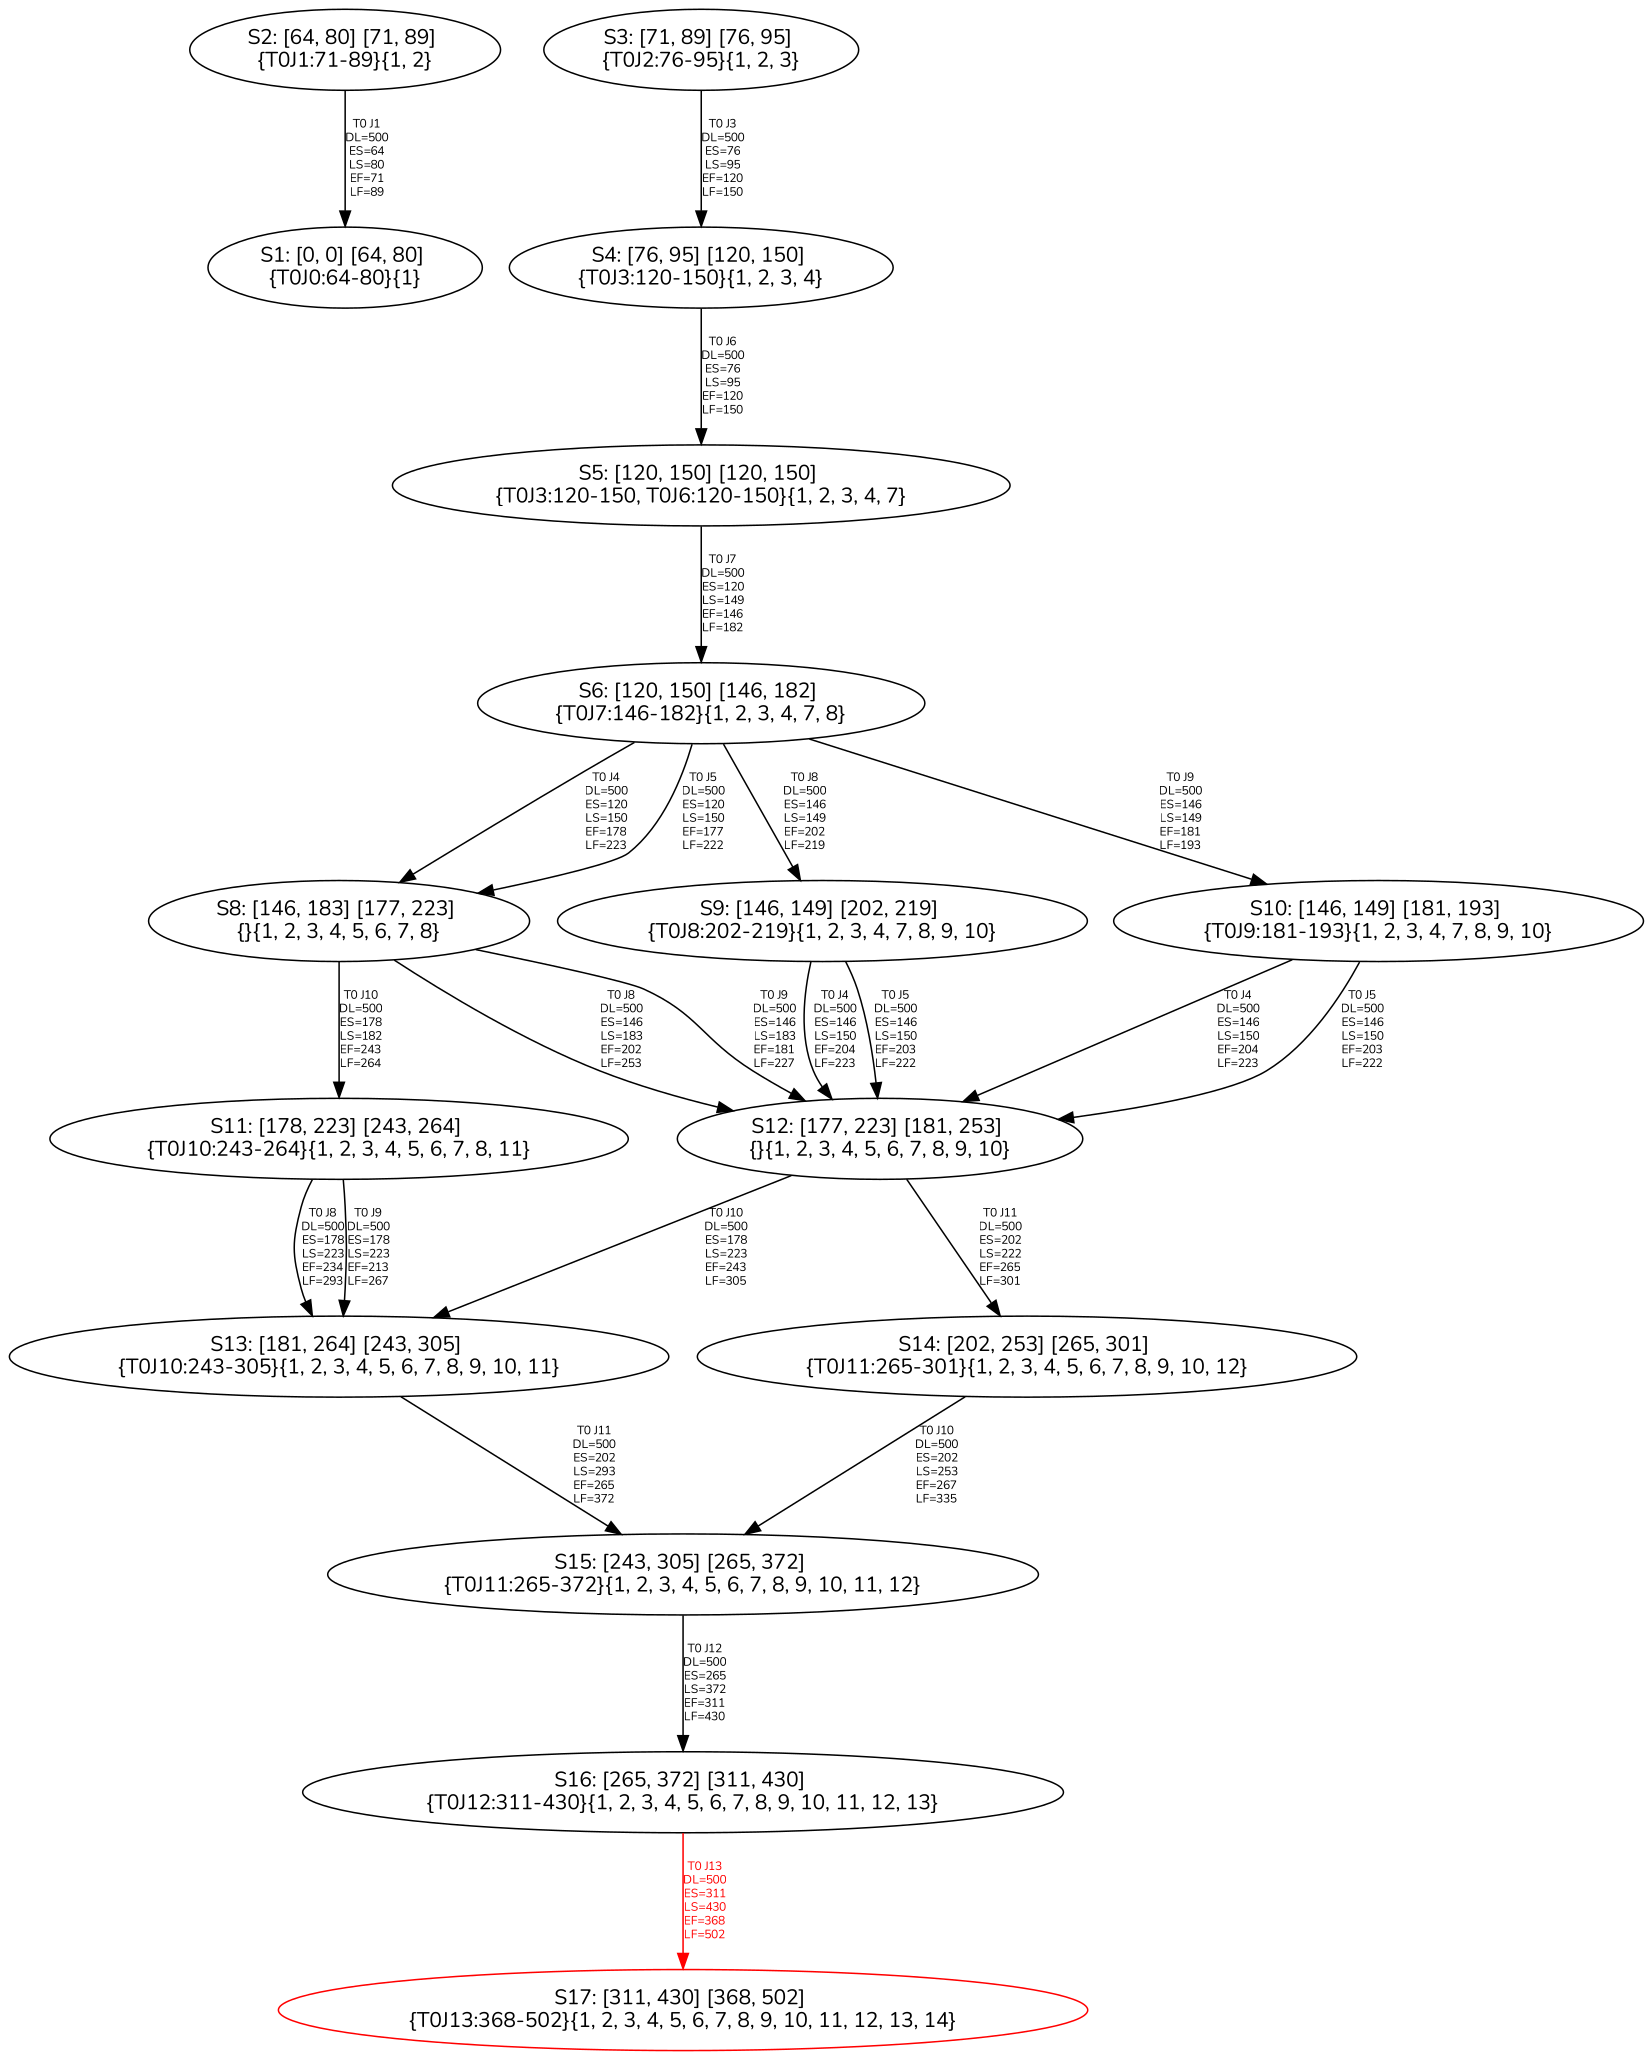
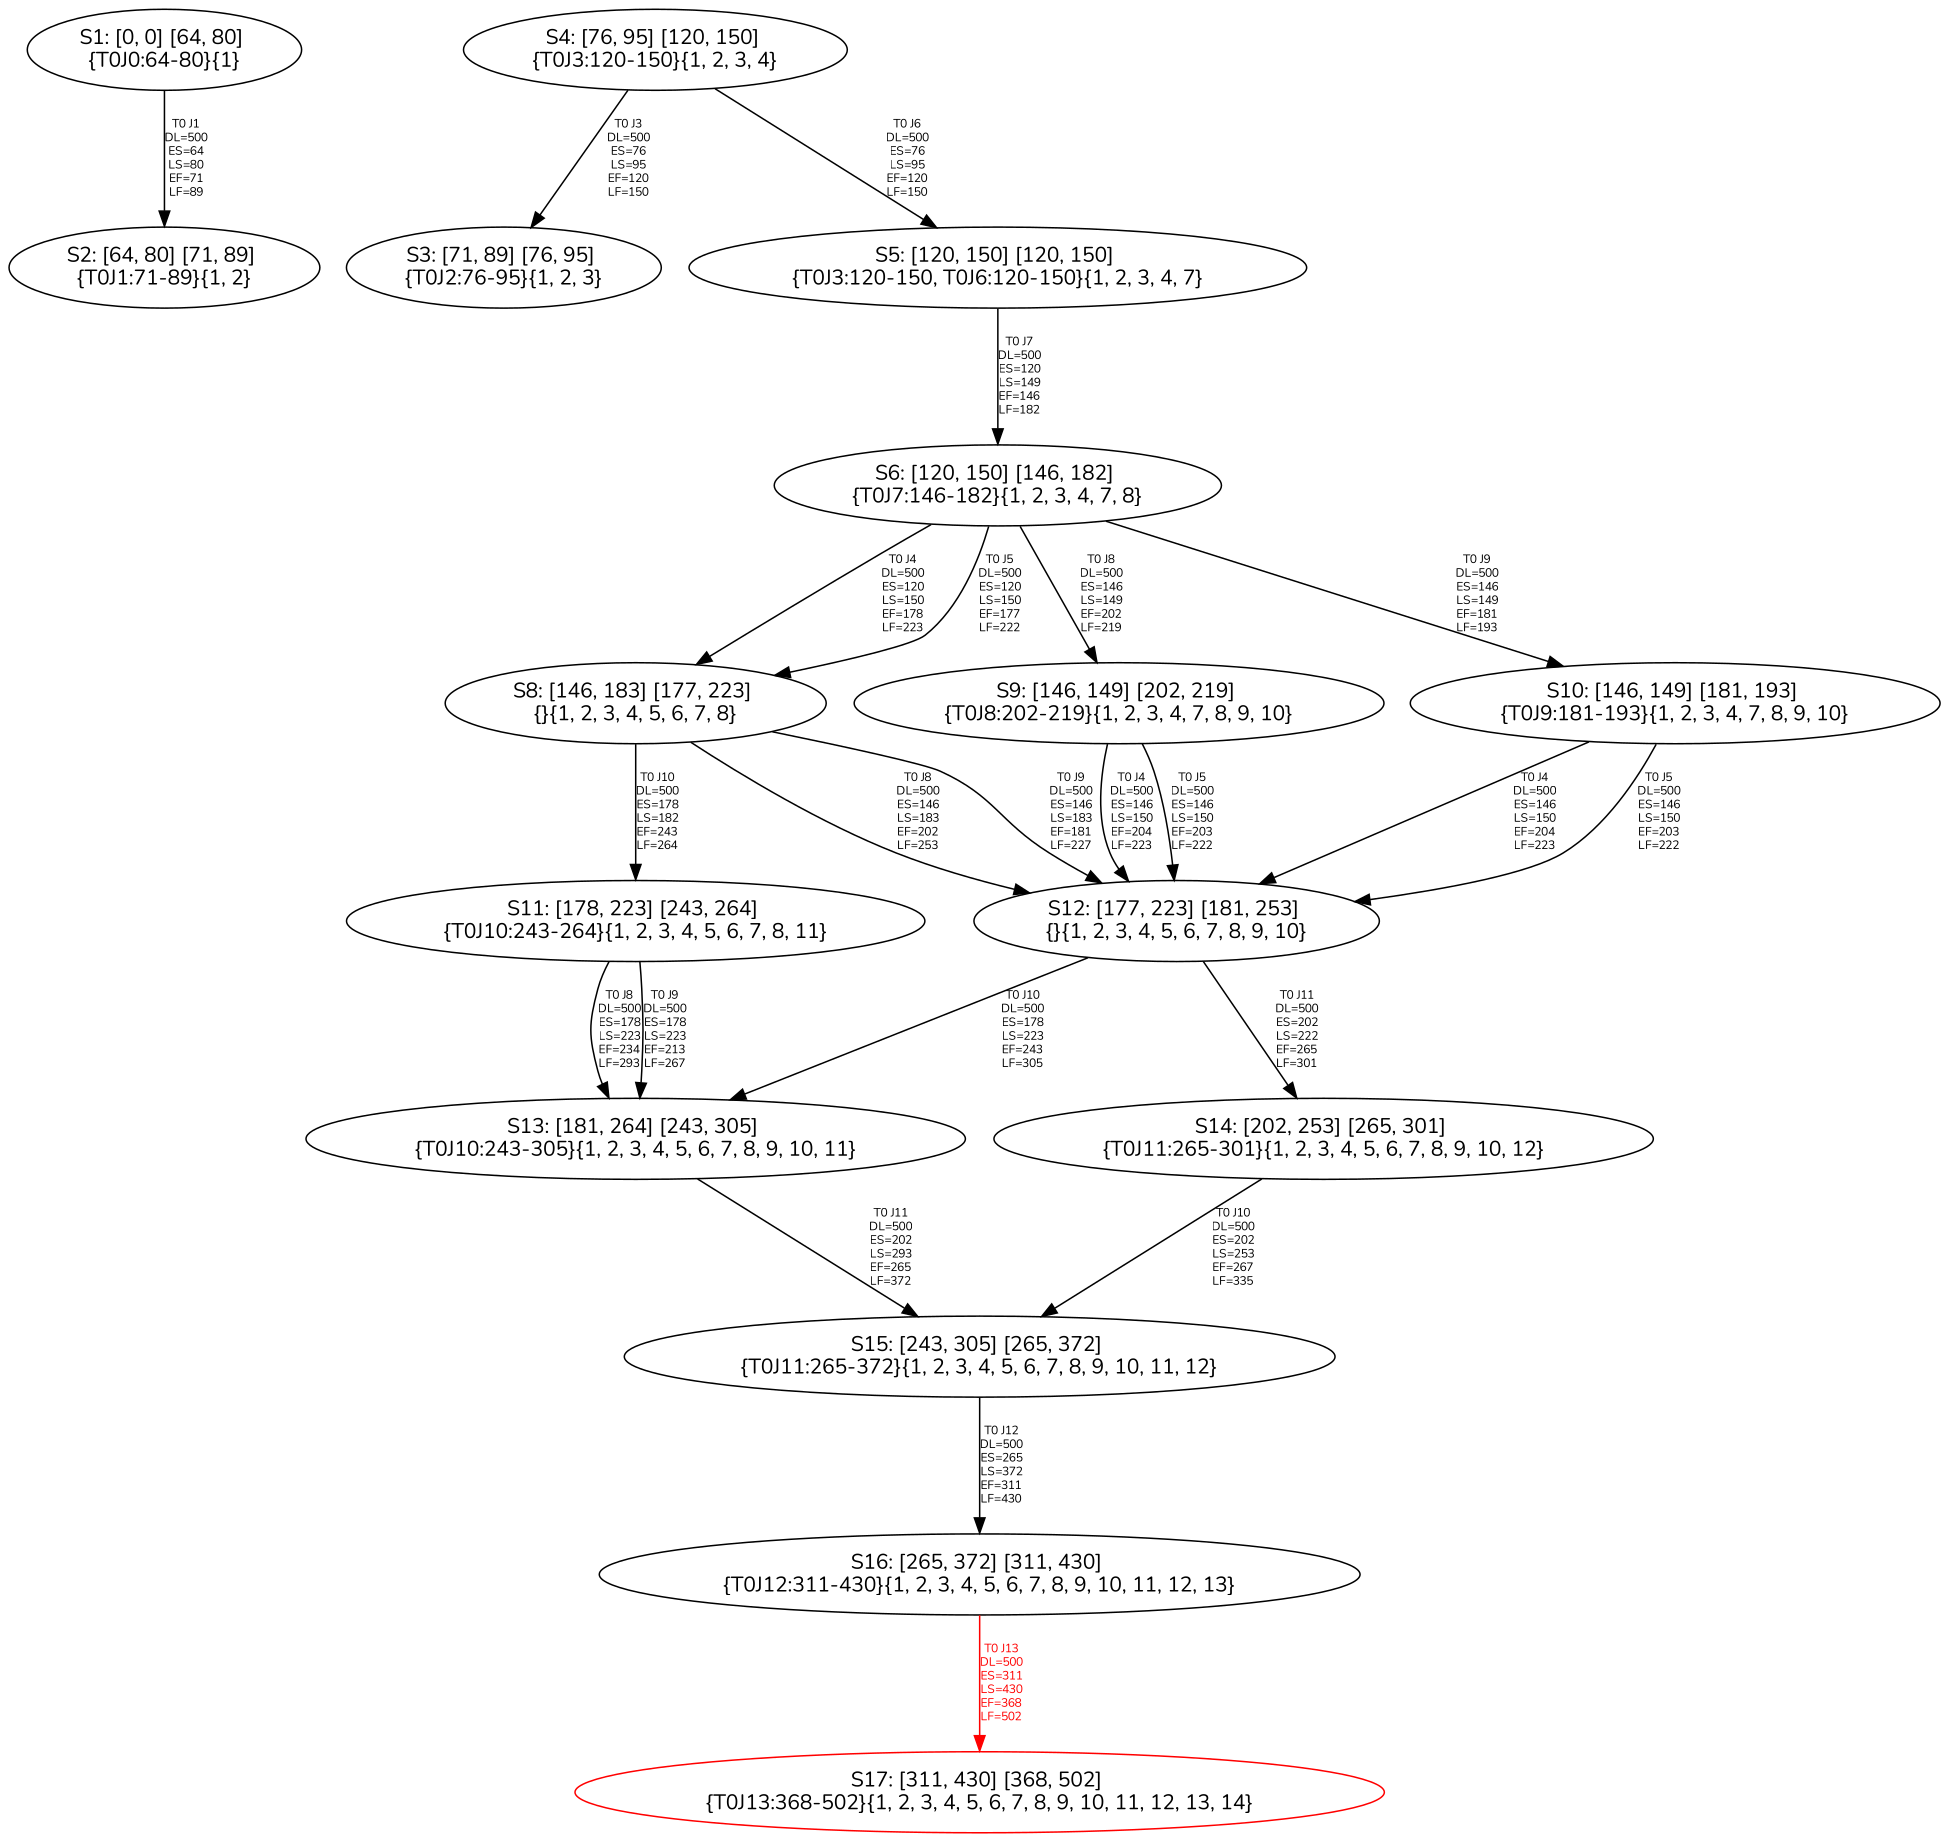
(345, 151) -> (164, 151)
(701, 151) -> (584, 153)
